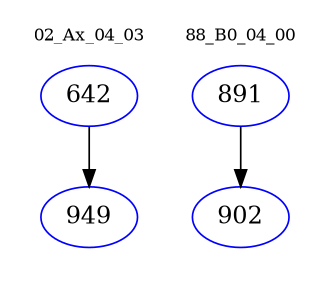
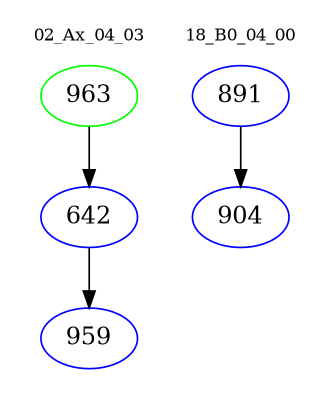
(241, 36) -> (241, 36)
none -> (89, 96)
(89, 217) -> (89, 338)
(241, 217) -> (241, 217)
